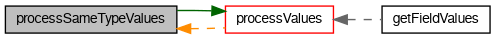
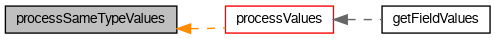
(194, 11) -> none
